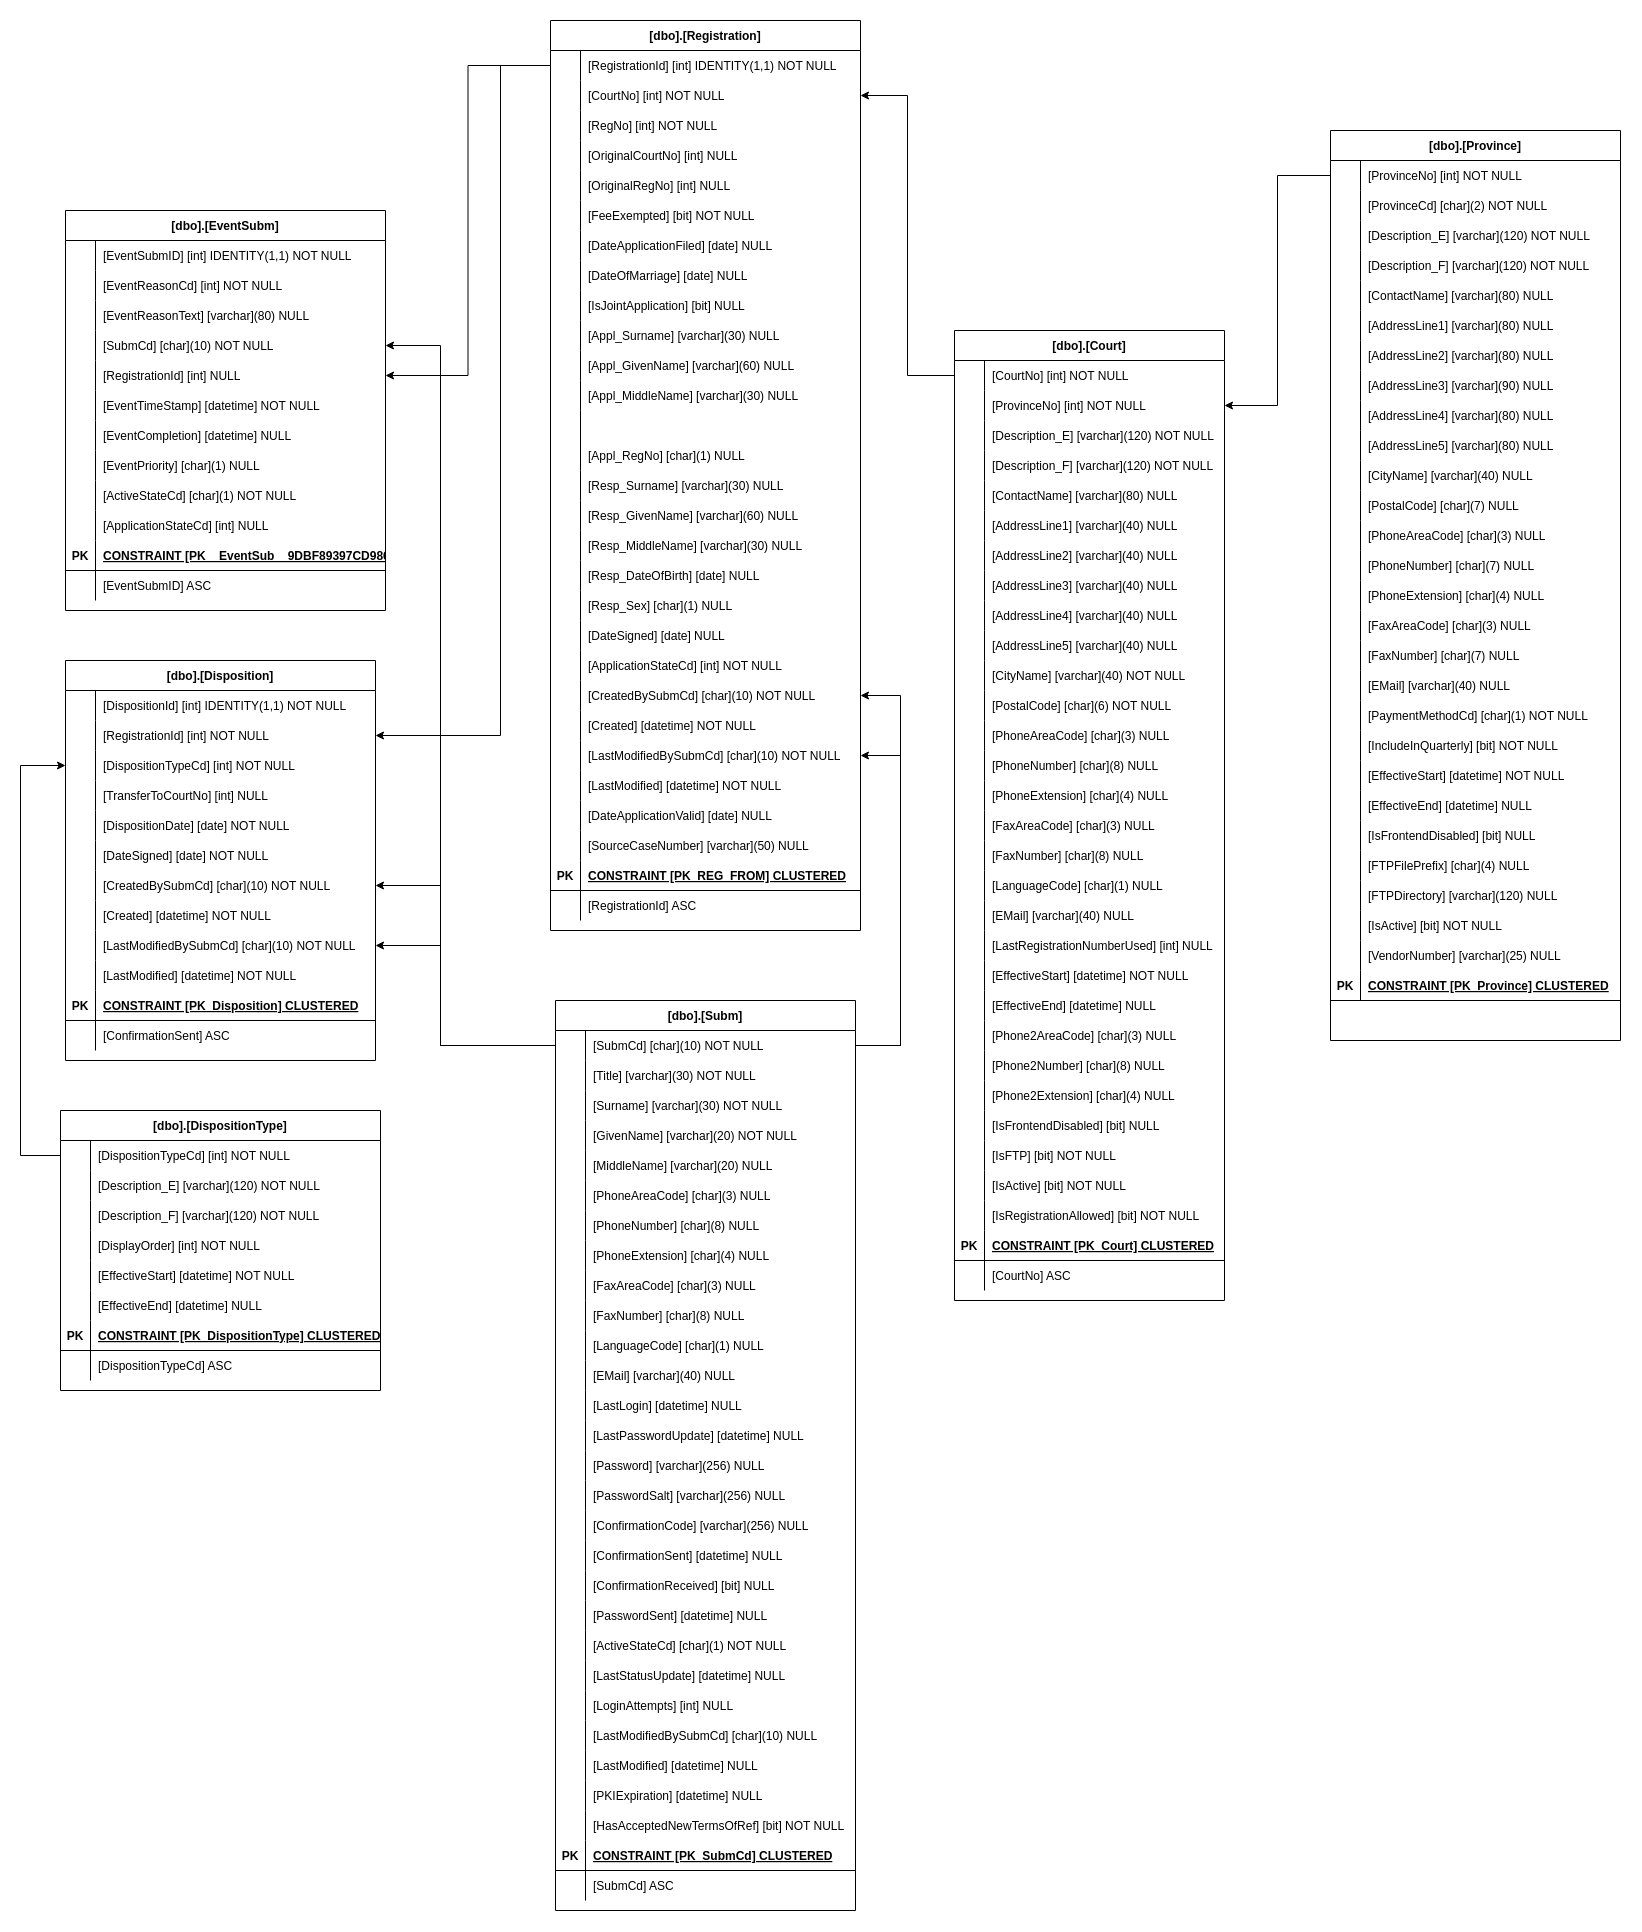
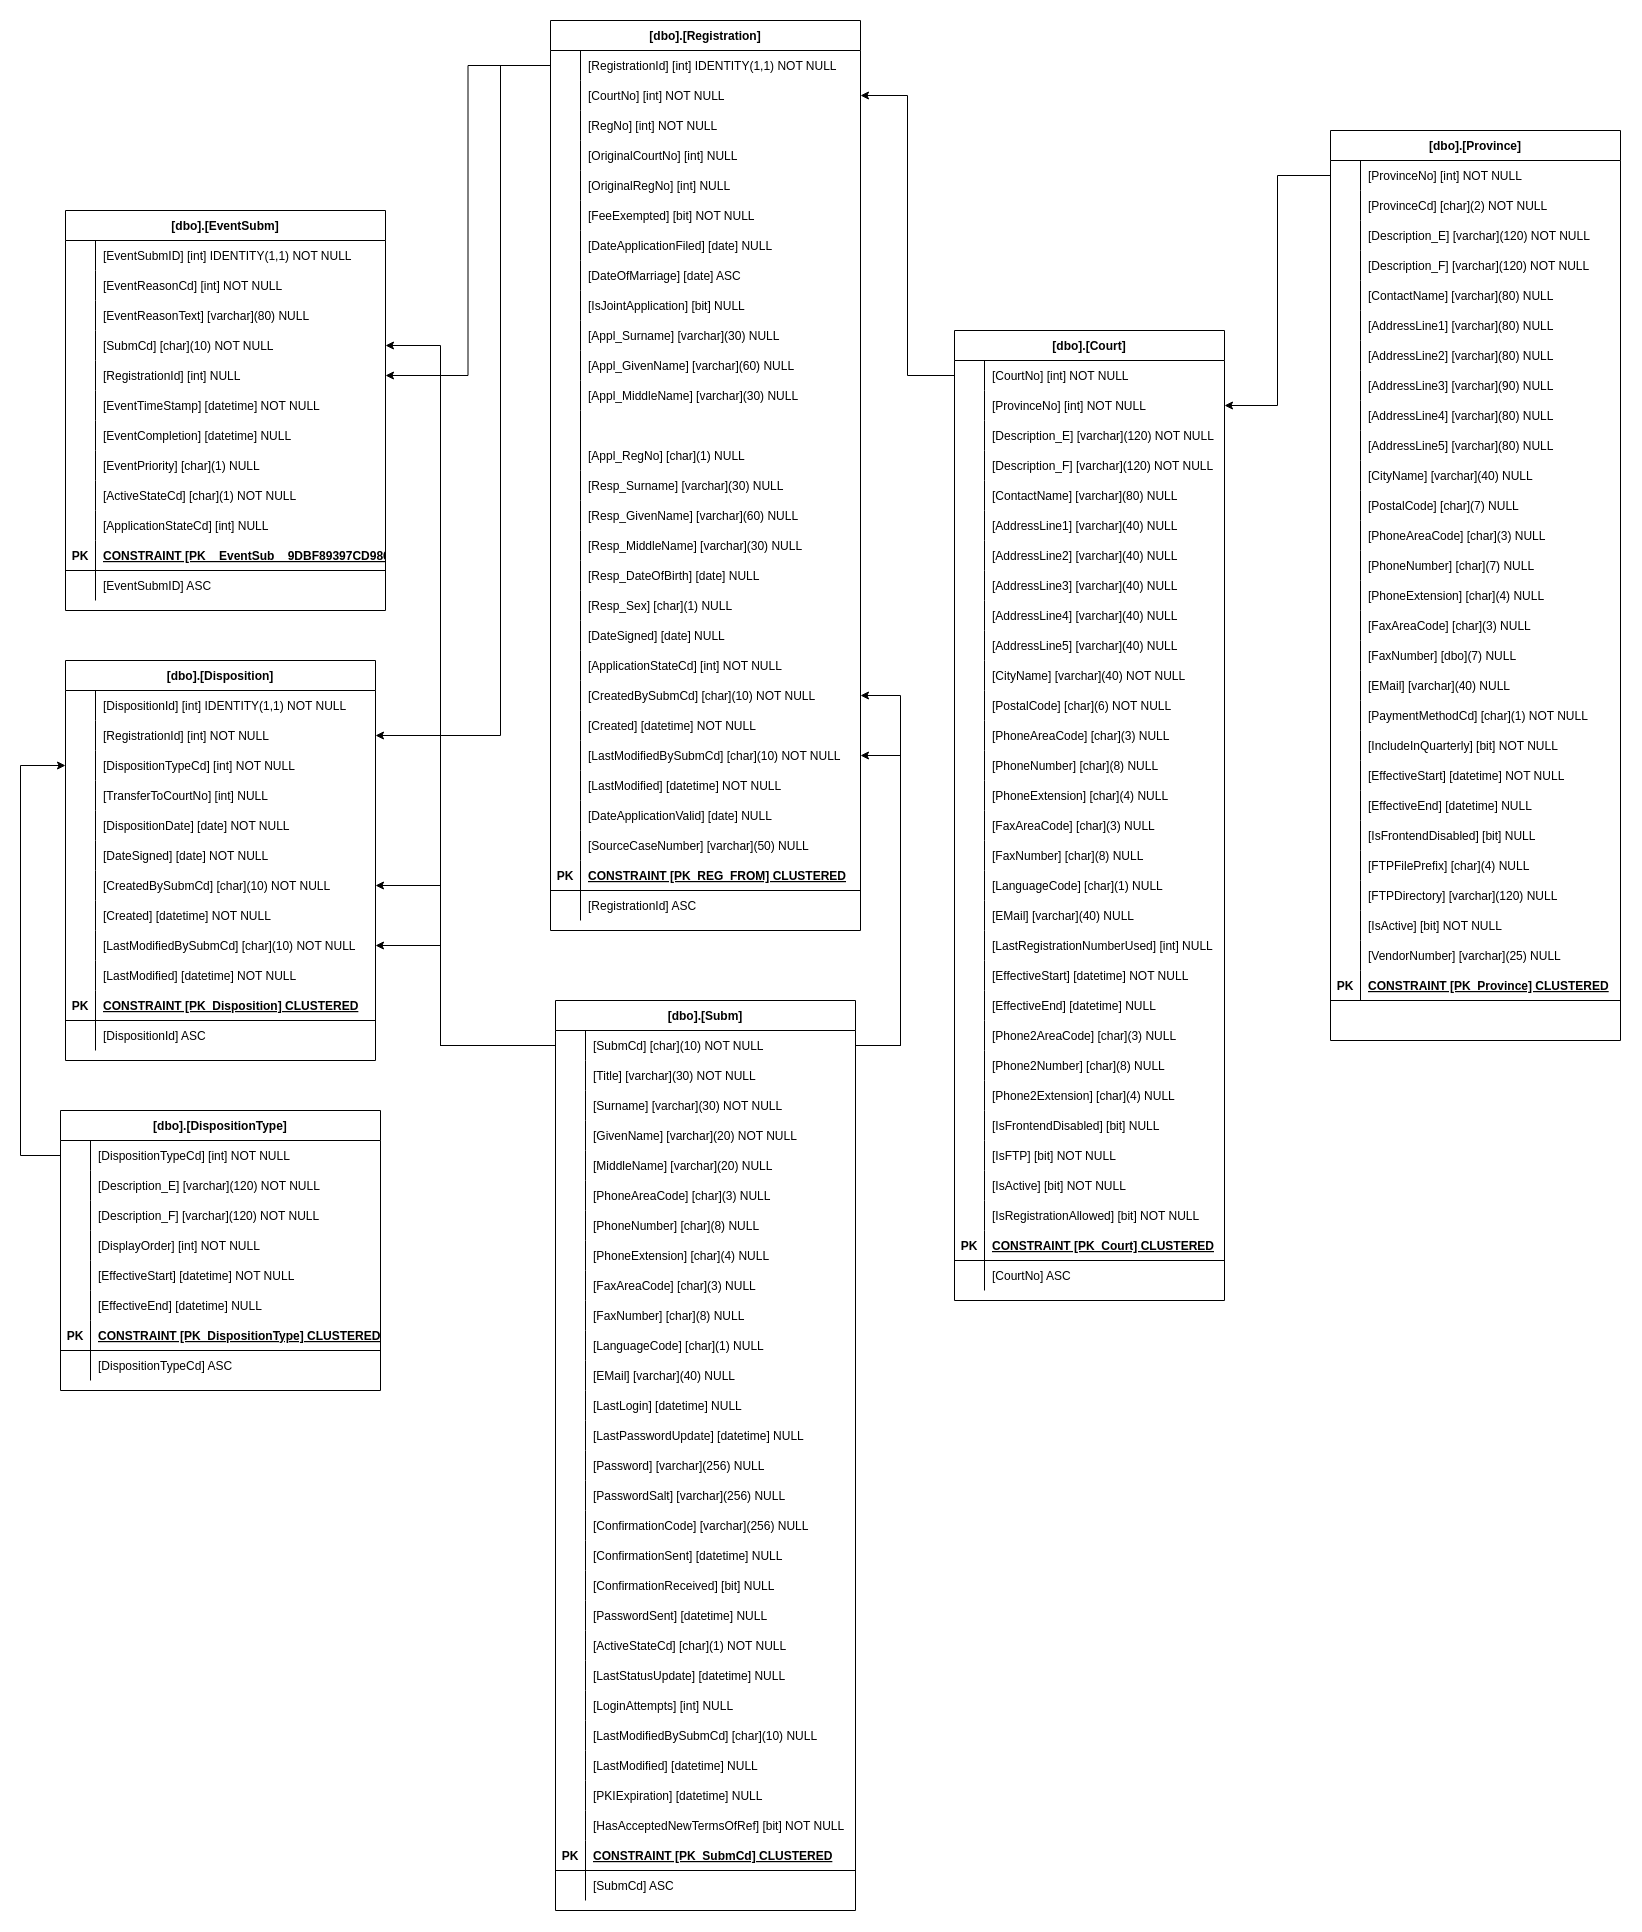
(677, 276) -> (674, 276)
(1452, 656) -> (1449, 656)
(172, 1036) -> (161, 1036)
